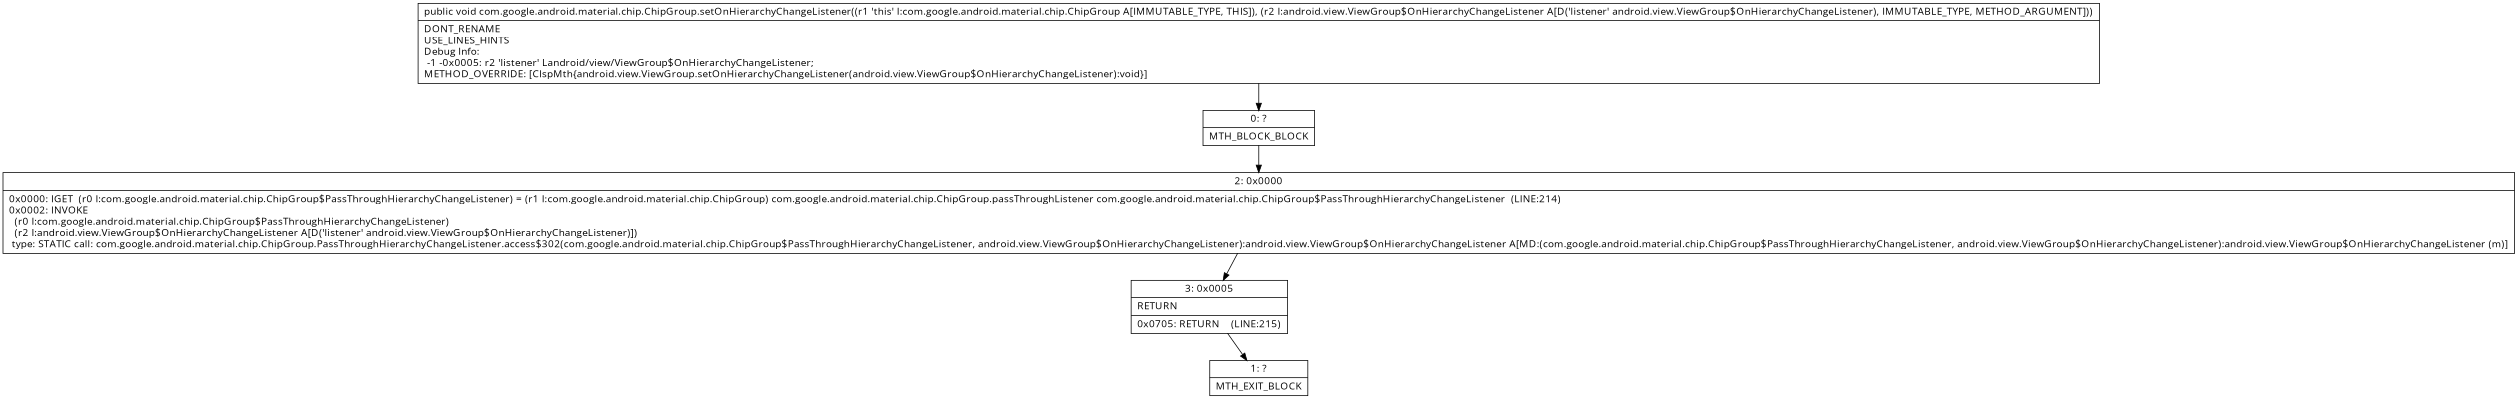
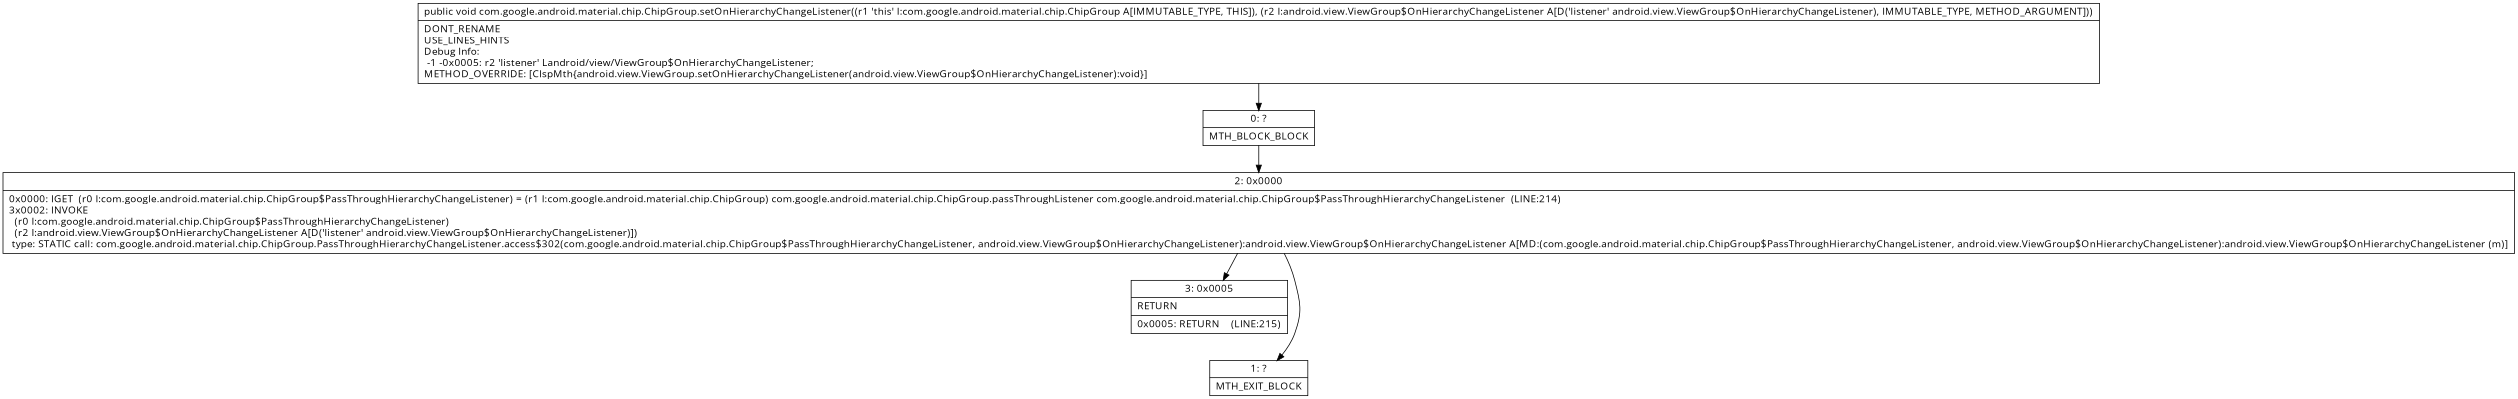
(52, 210) -> (52, 210)
(1209, 324) -> (1209, 324)
(1235, 344) -> (1300, 305)
